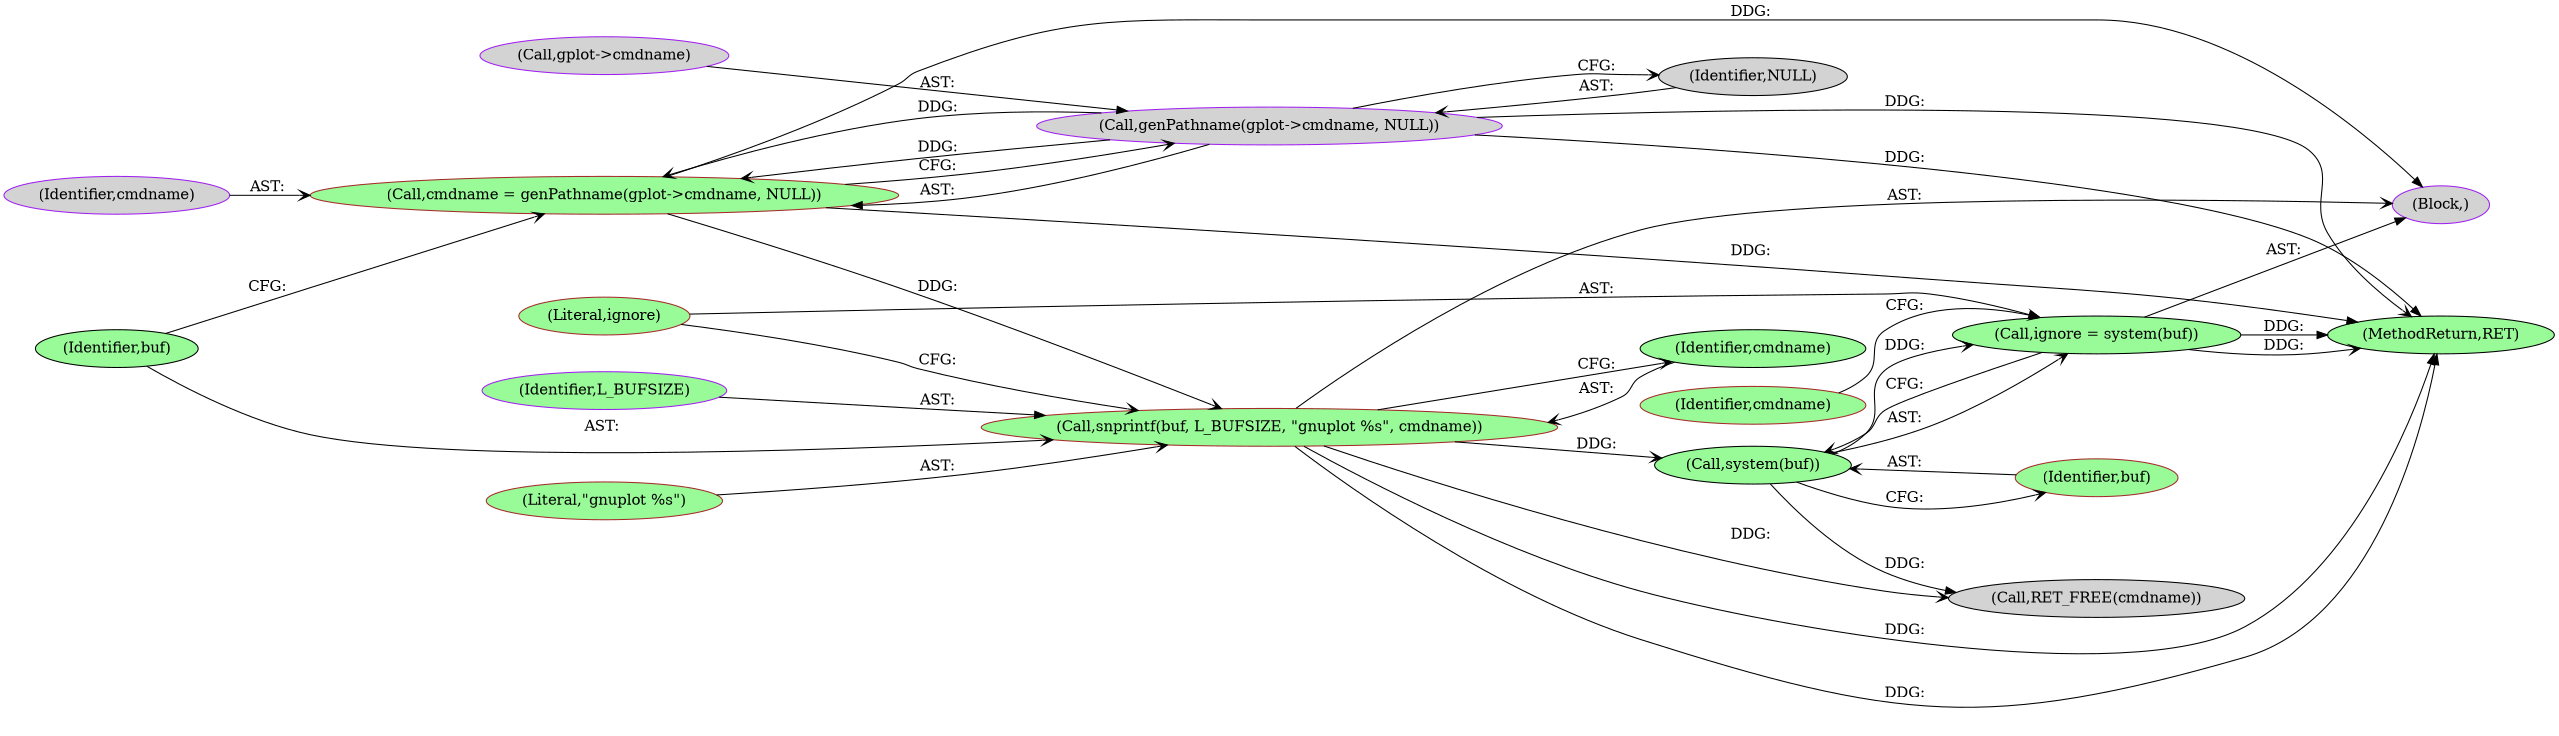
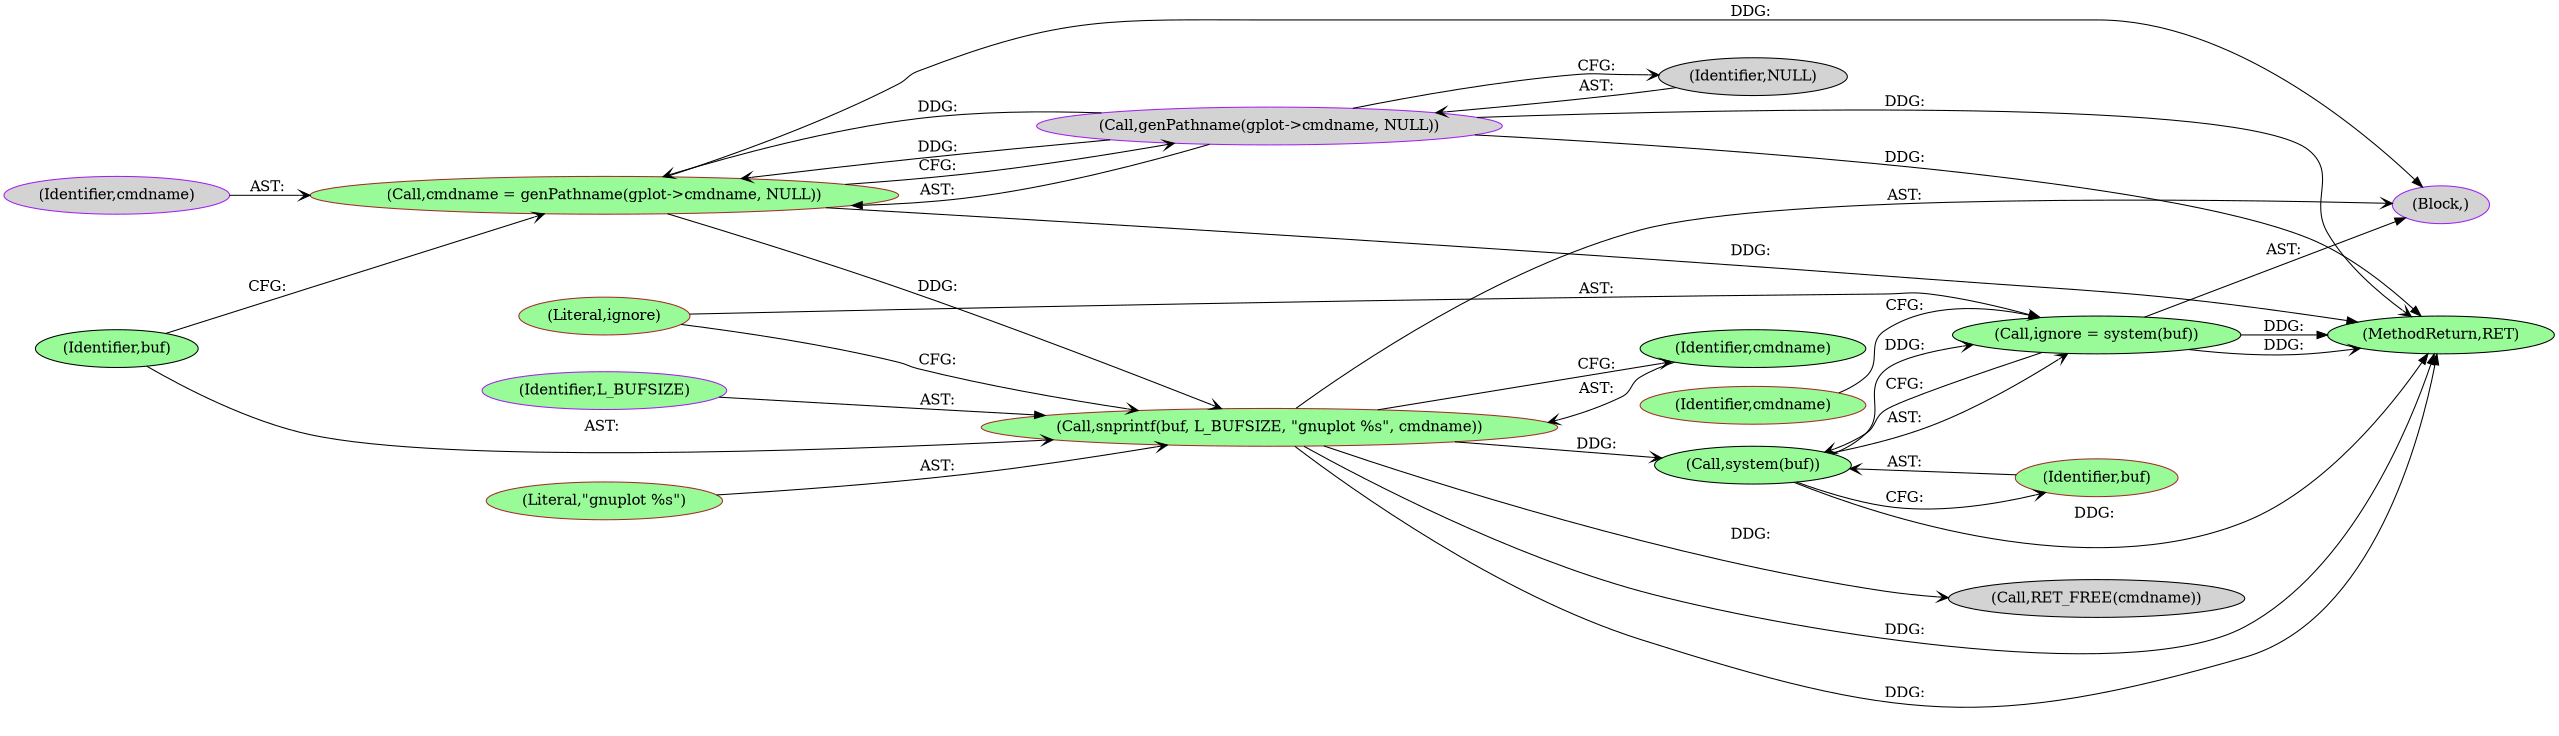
(604, 56) -> none
(1849, 553) -> (2137, 545)
